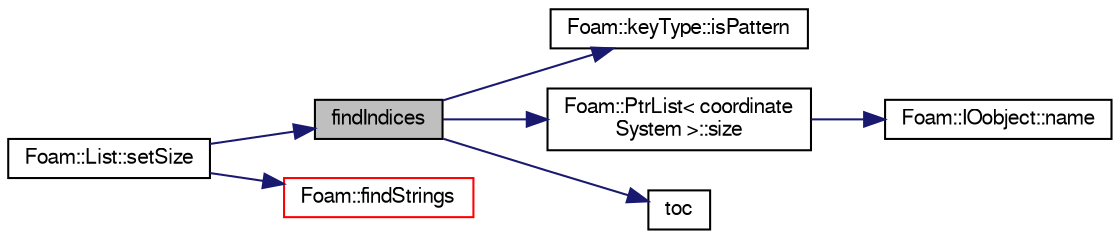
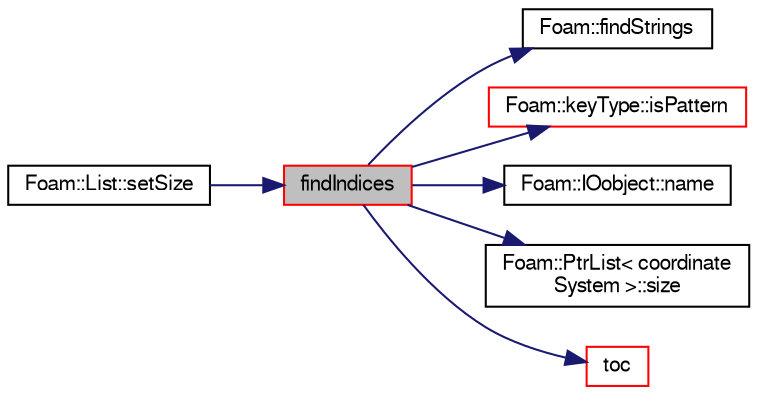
(679, 29) -> (617, 107)
(379, 119) -> (348, 185)
(837, 119) -> (448, 185)
(237, 177) -> (435, 103)
(379, 198) -> (617, 29)
(679, 210) -> (617, 366)
